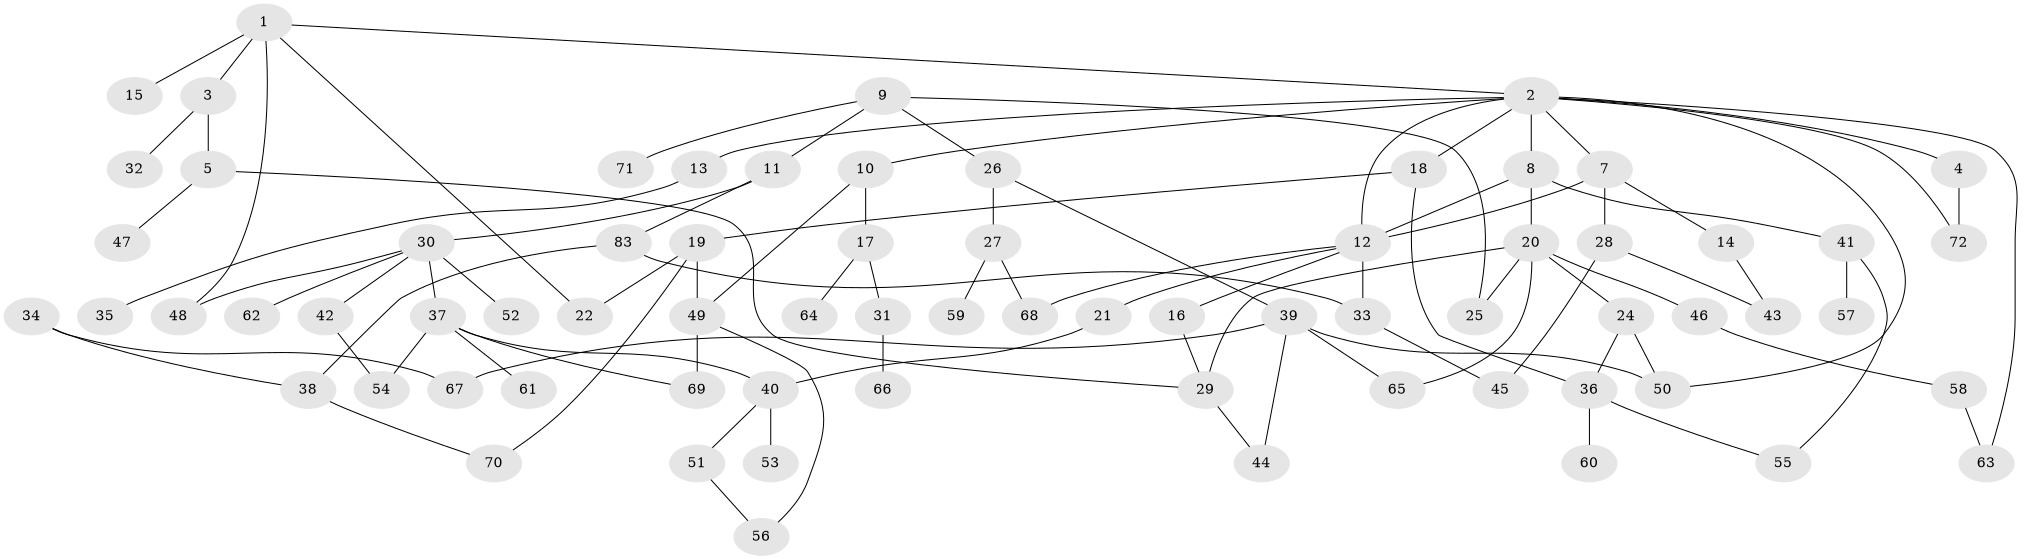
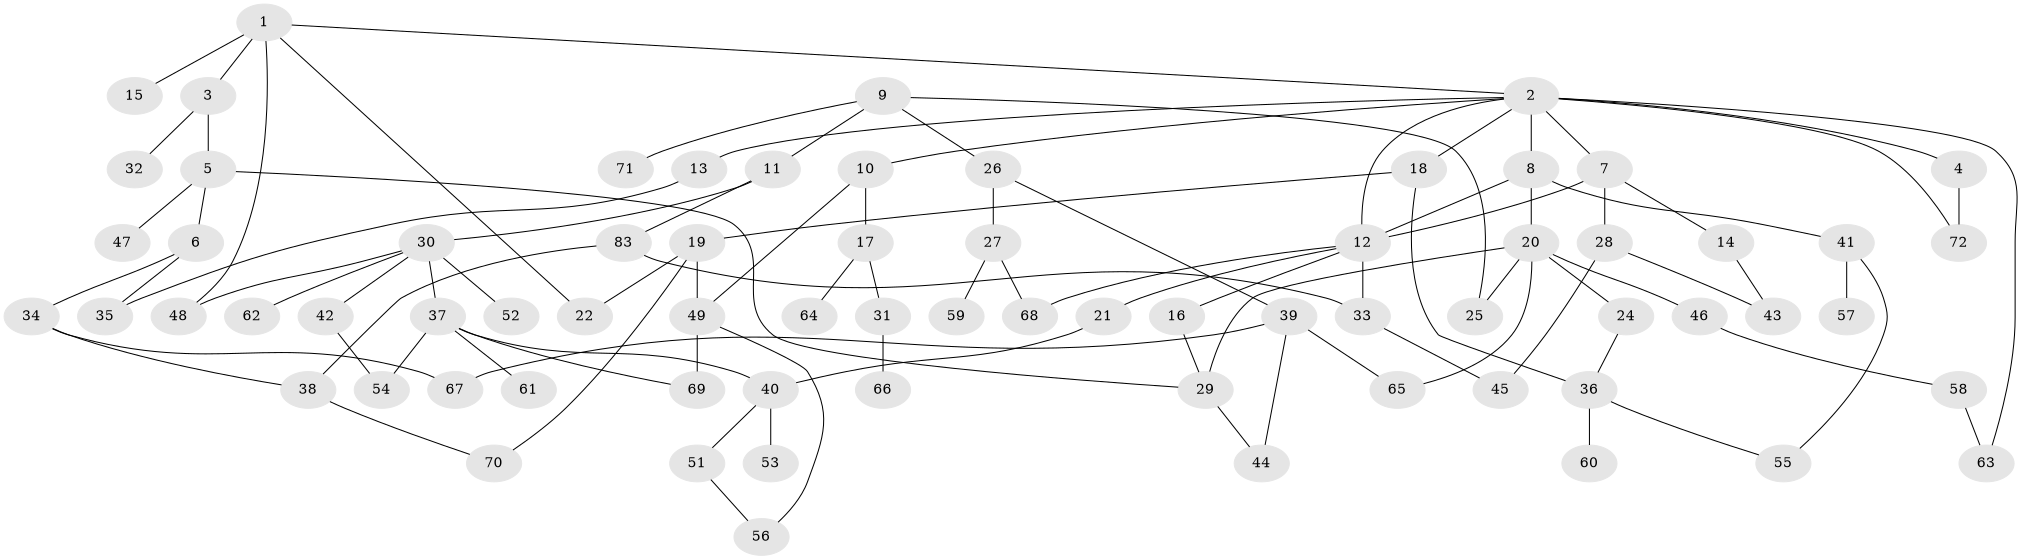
none -> (196, 243)
(1663, 390) -> none
